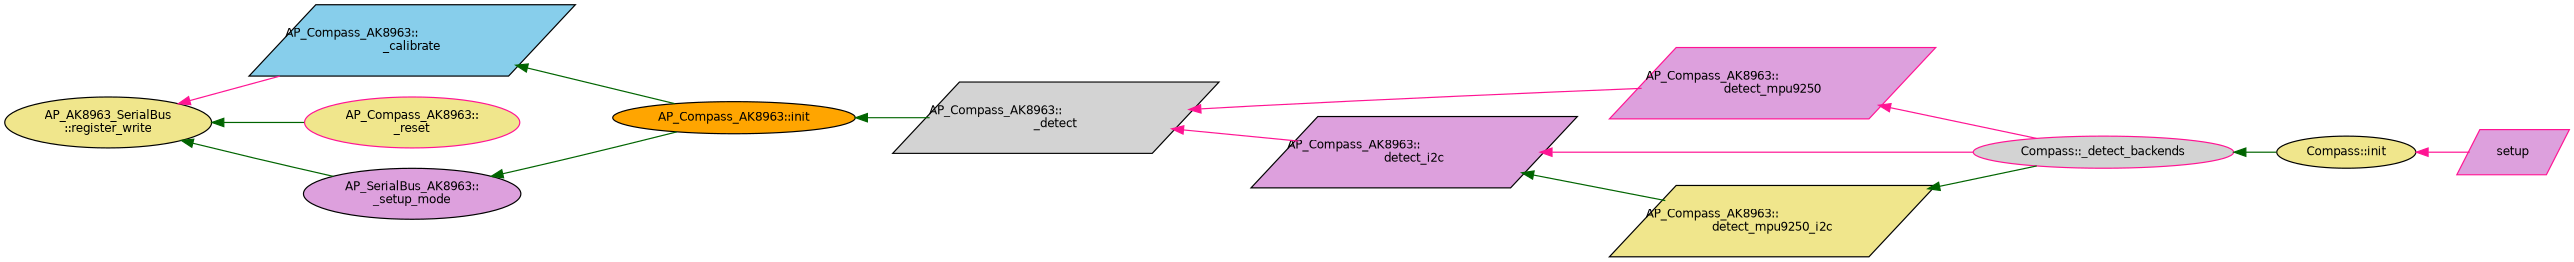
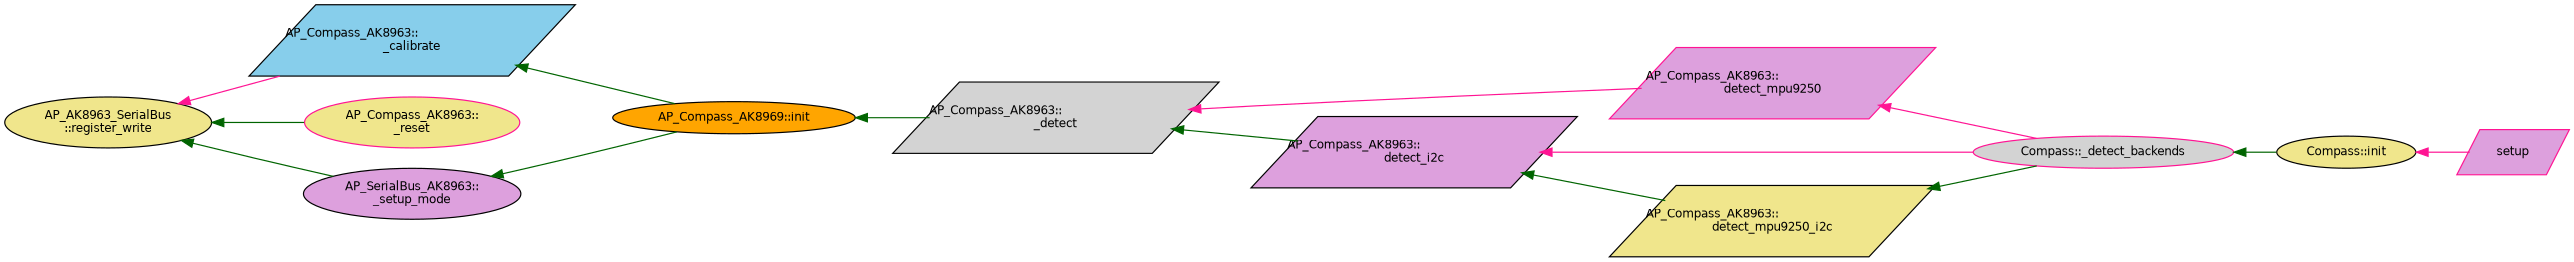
(734, 118) -> (734, 118)
(1241, 136) -> (1241, 136)
